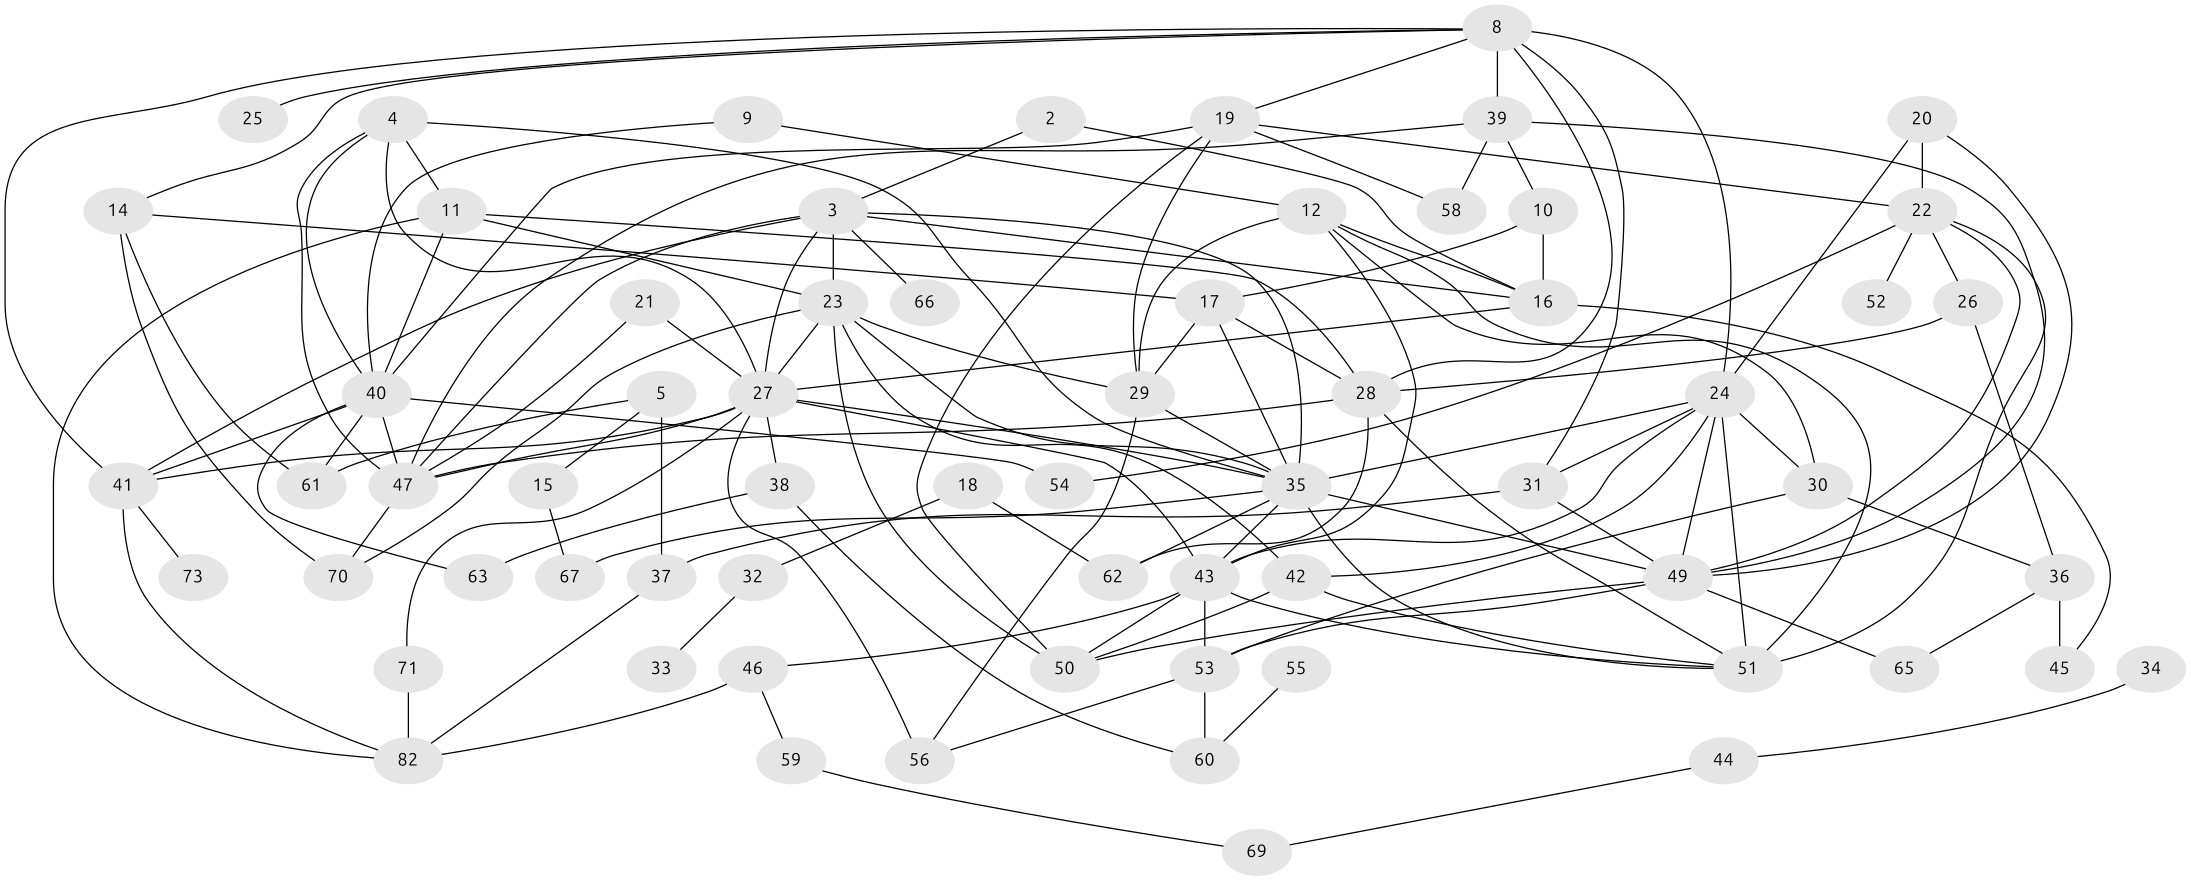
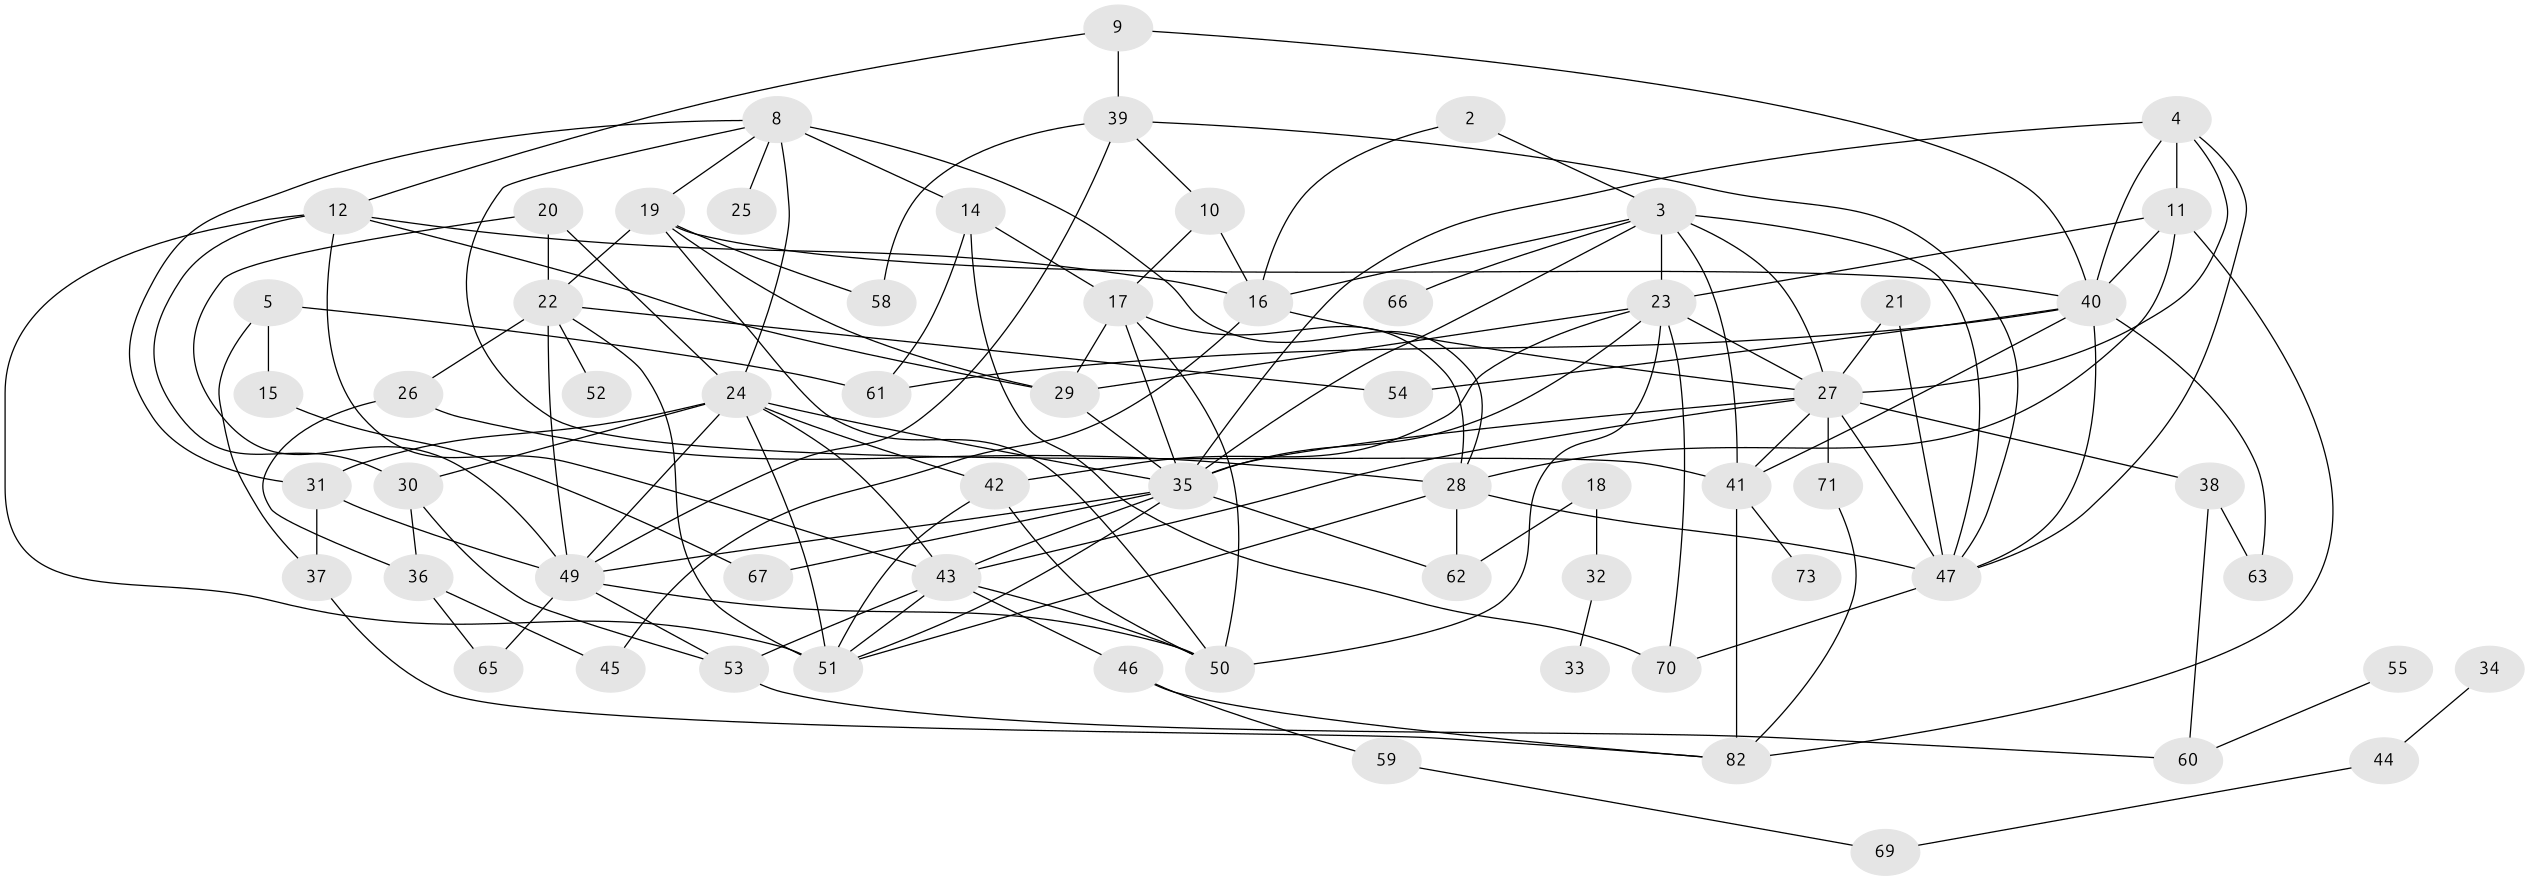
(1497, 74) -> (1118, 74)
none -> (1233, 479)
(920, 761) -> none
